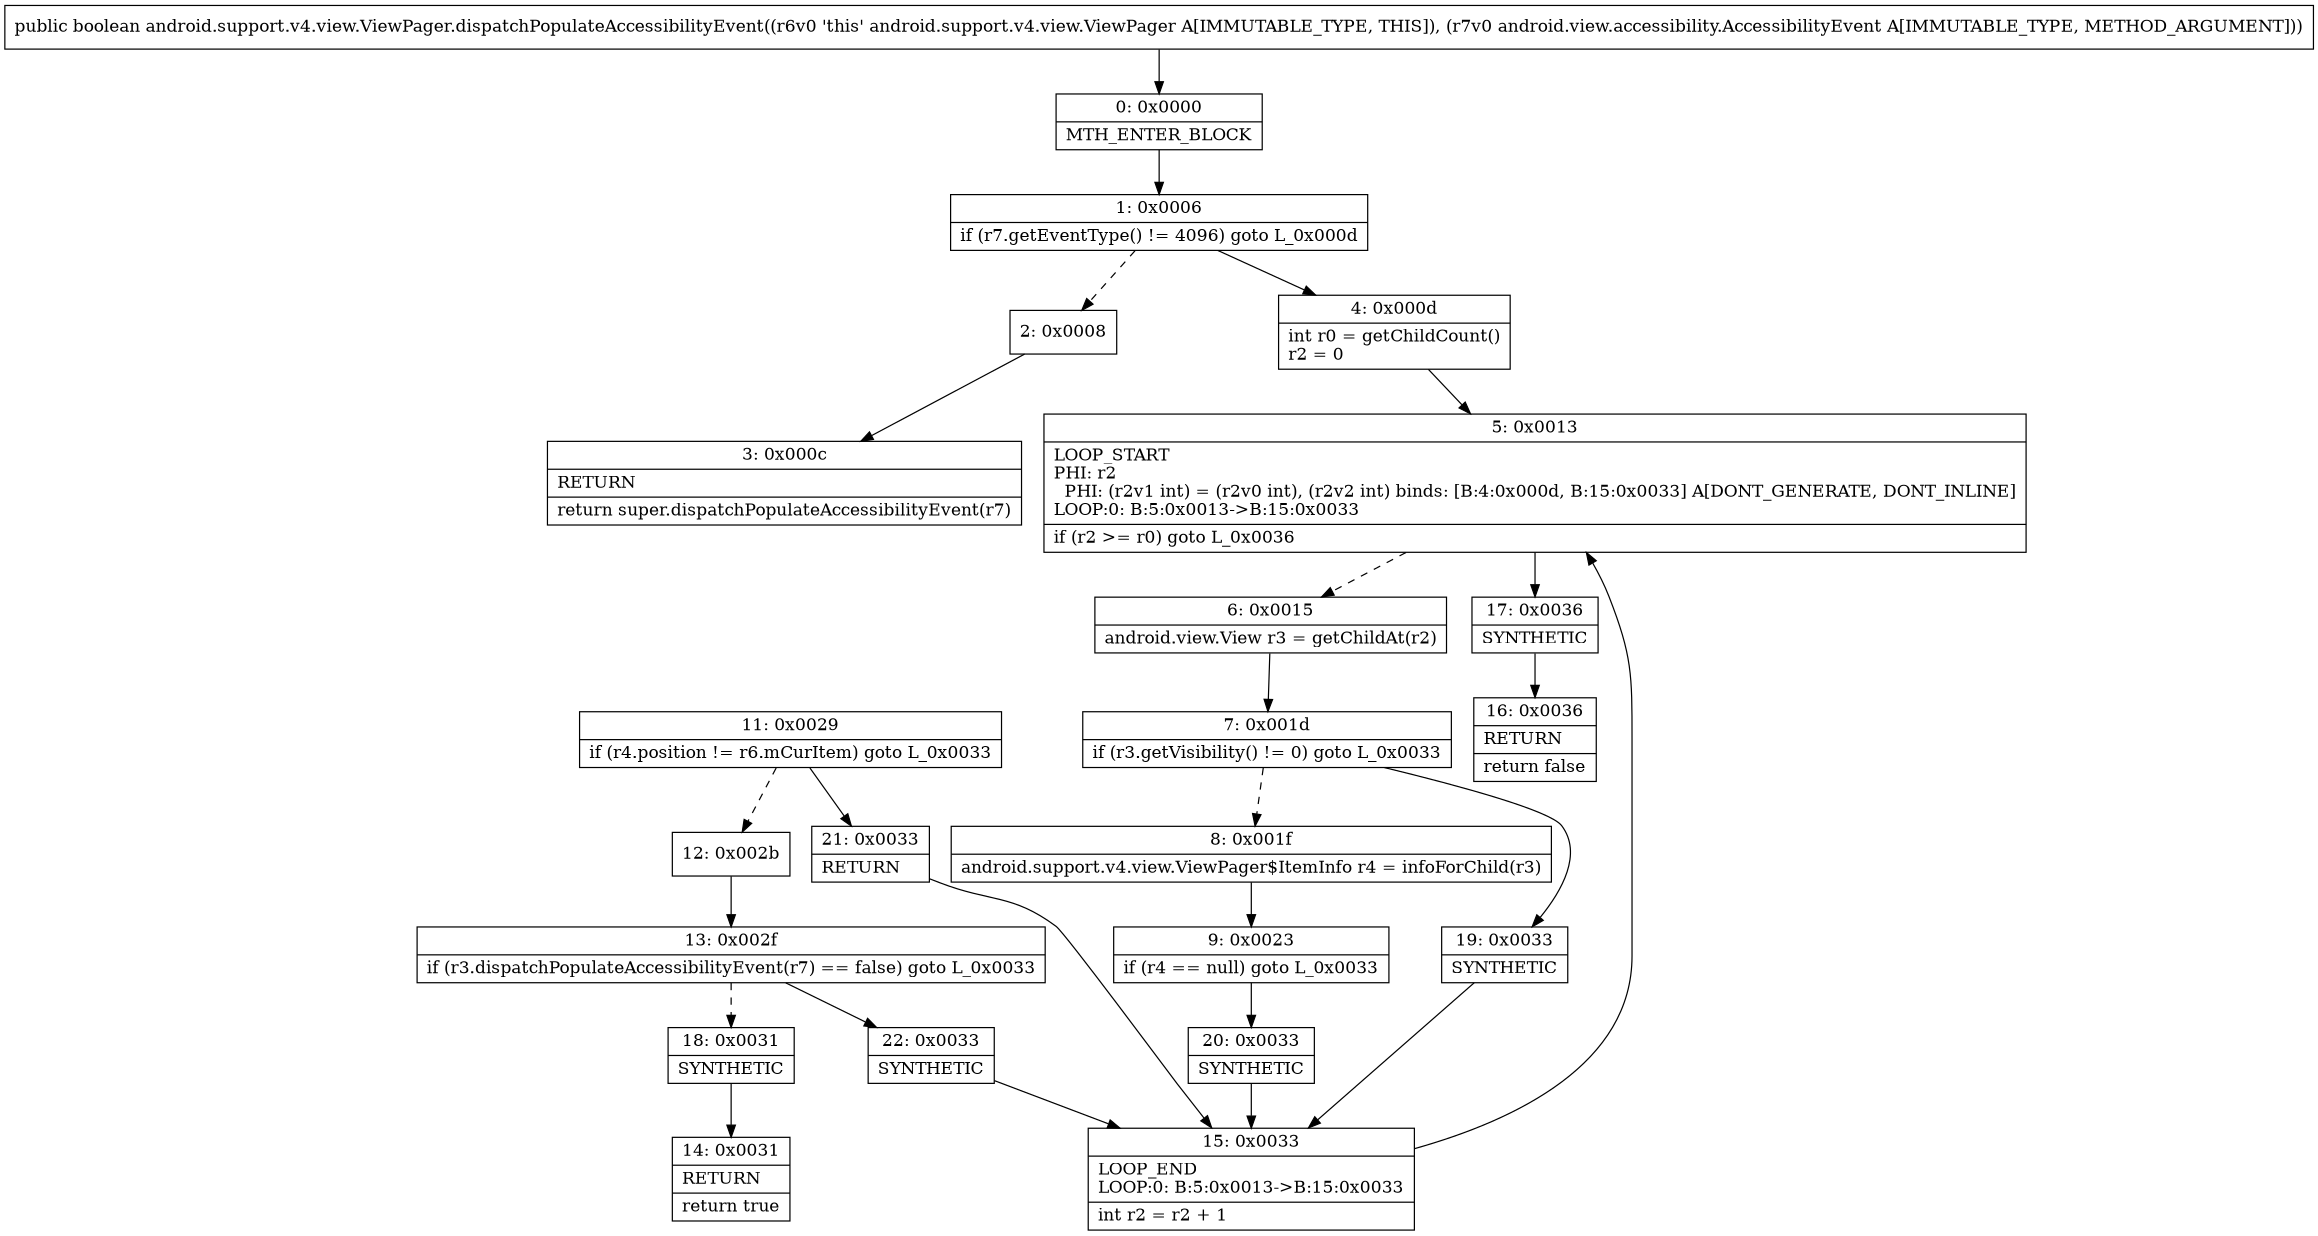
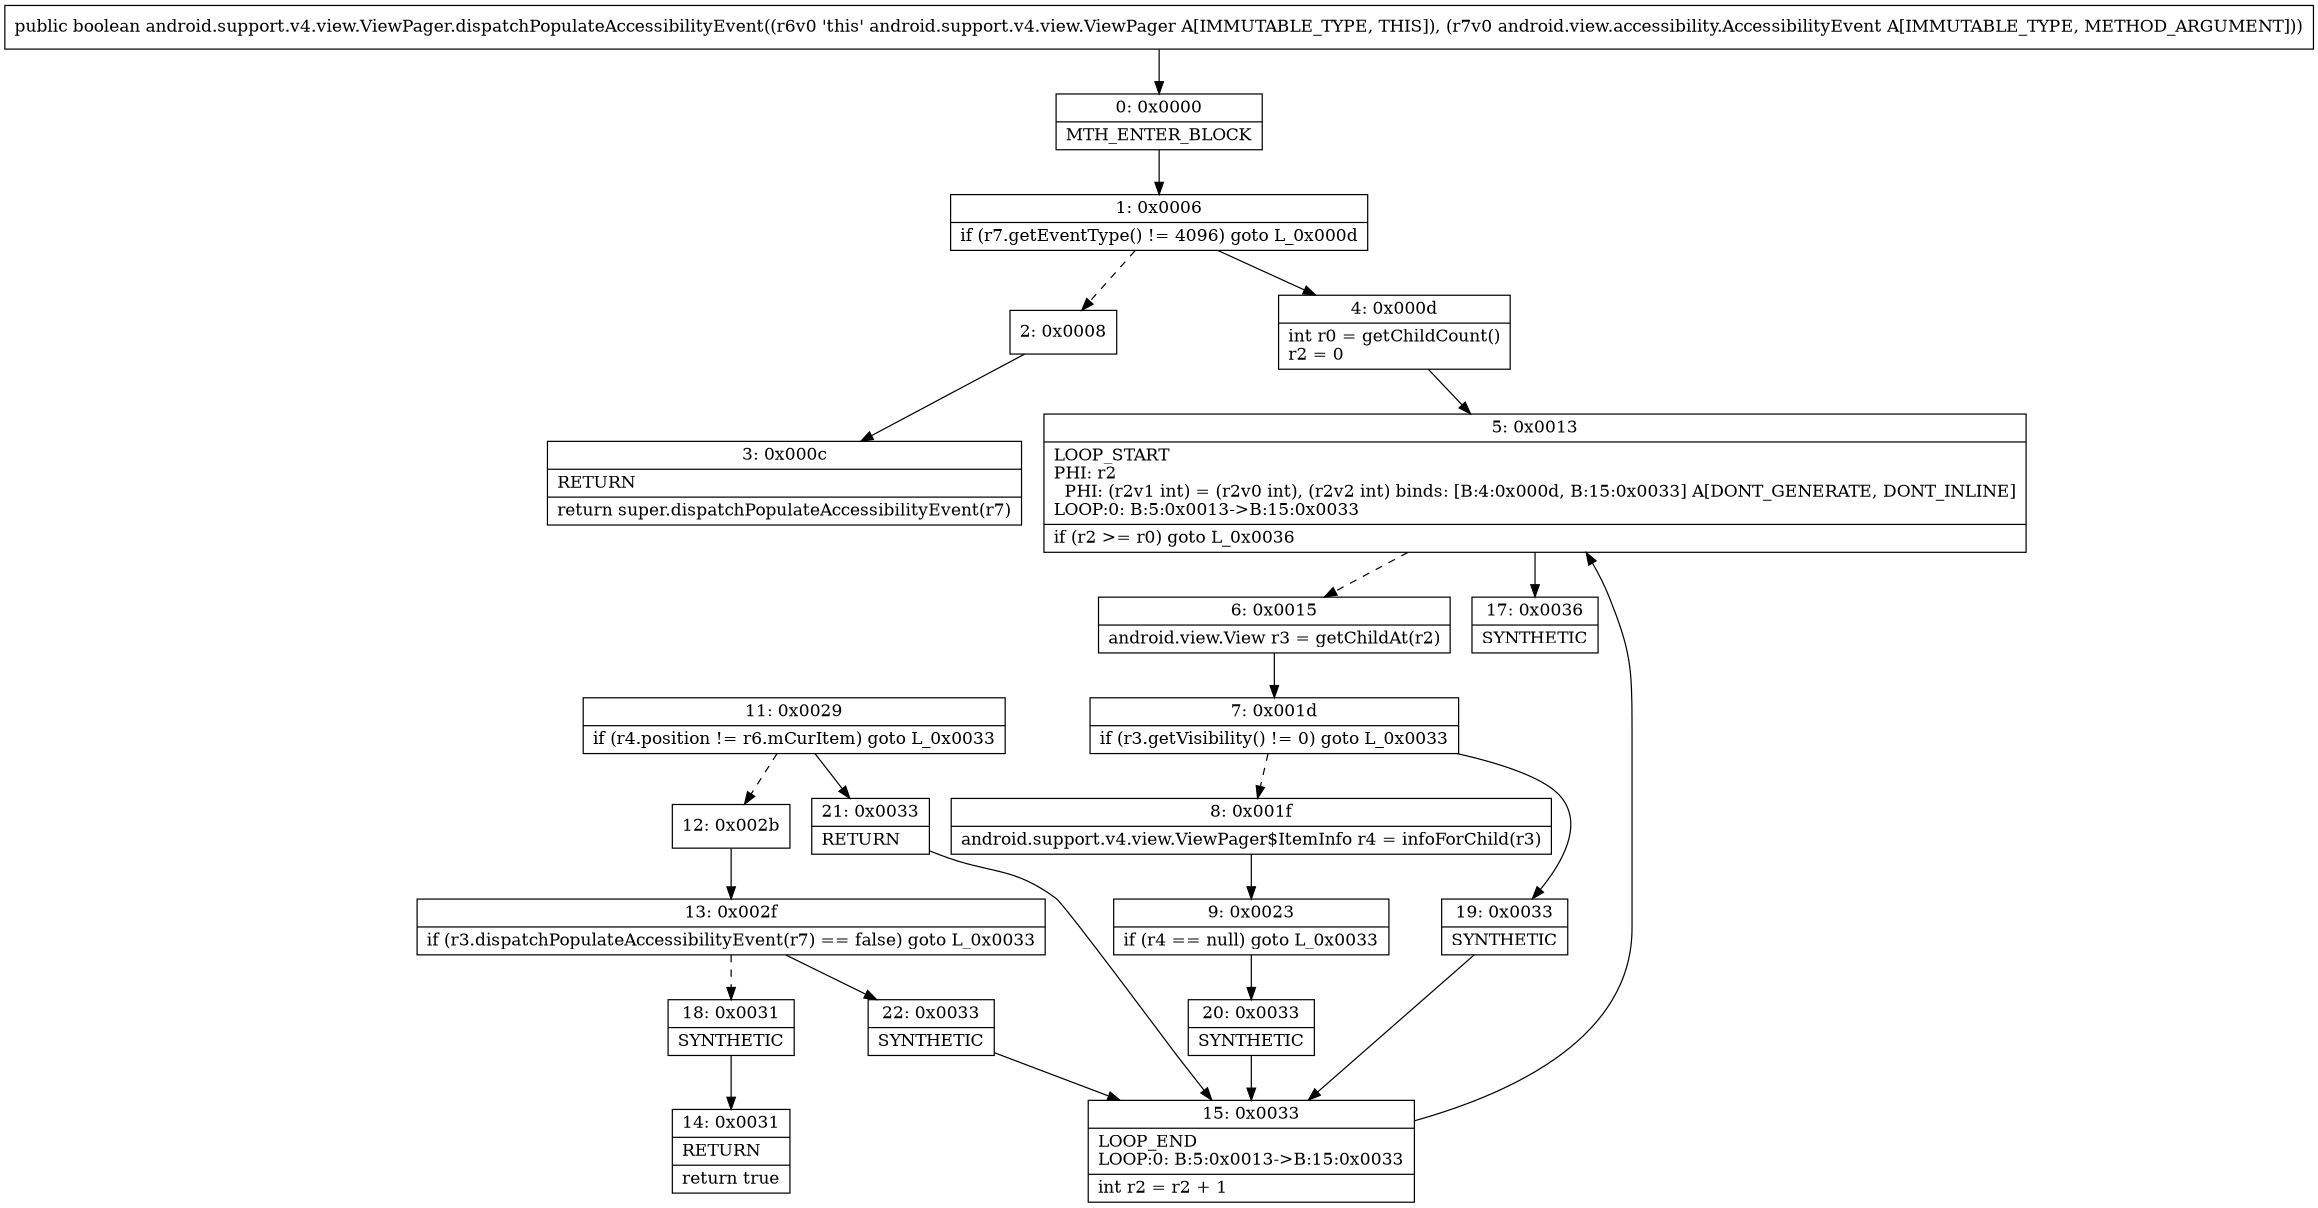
(1535, 740) -> none
